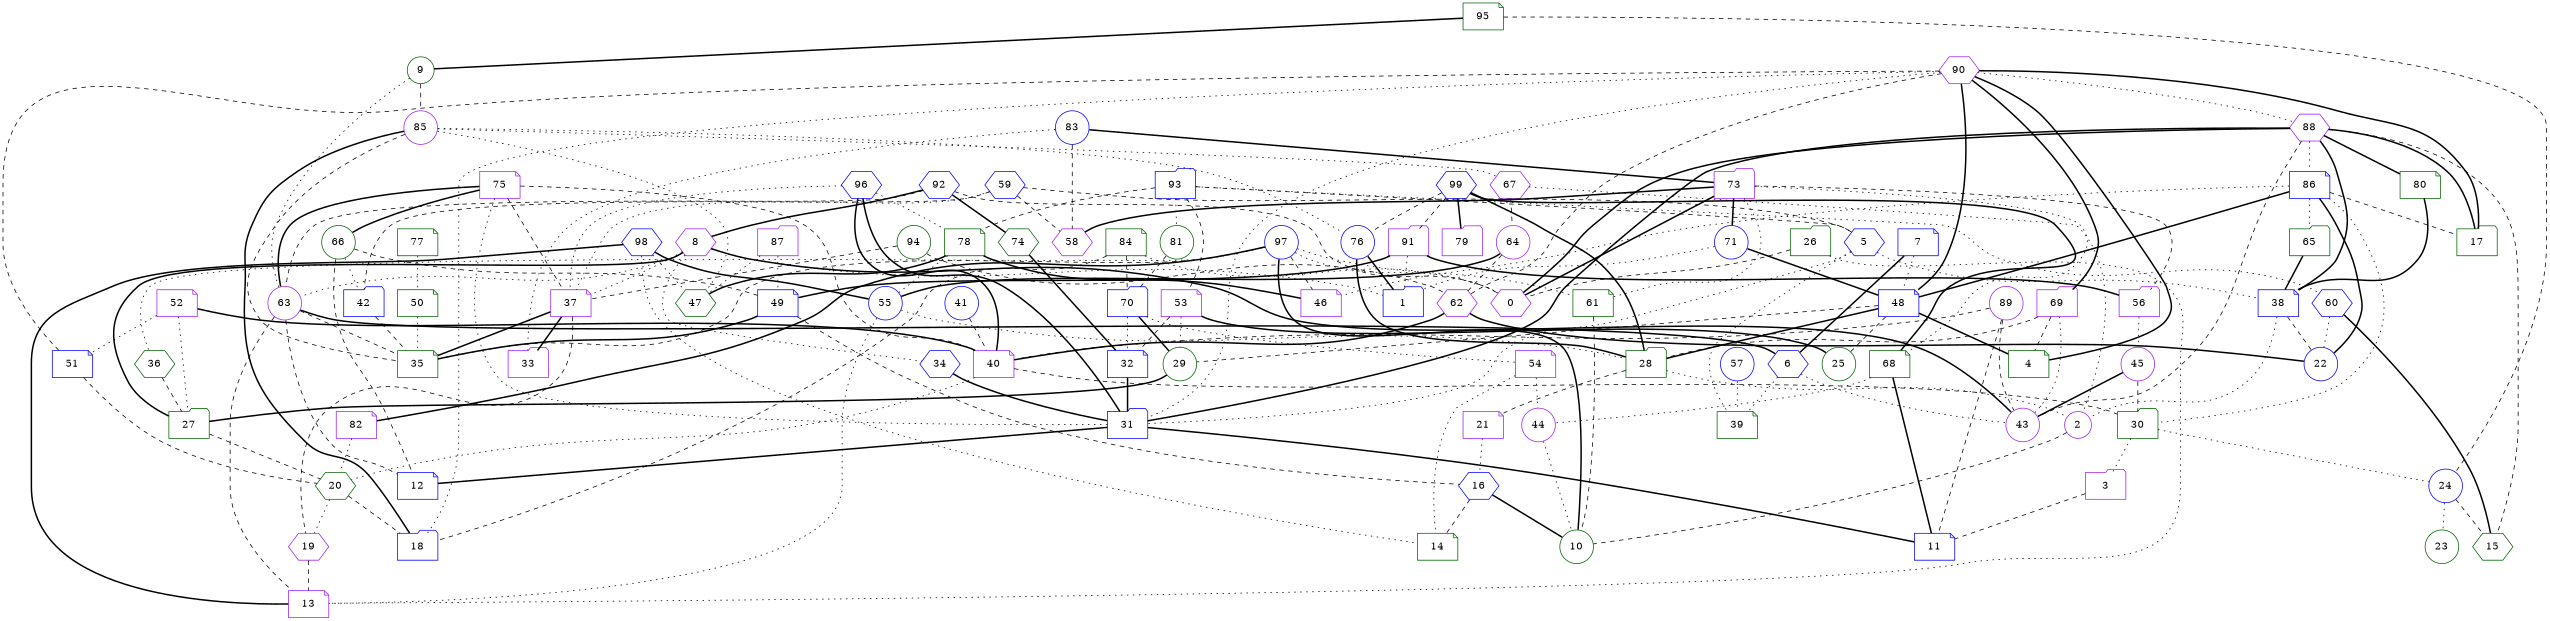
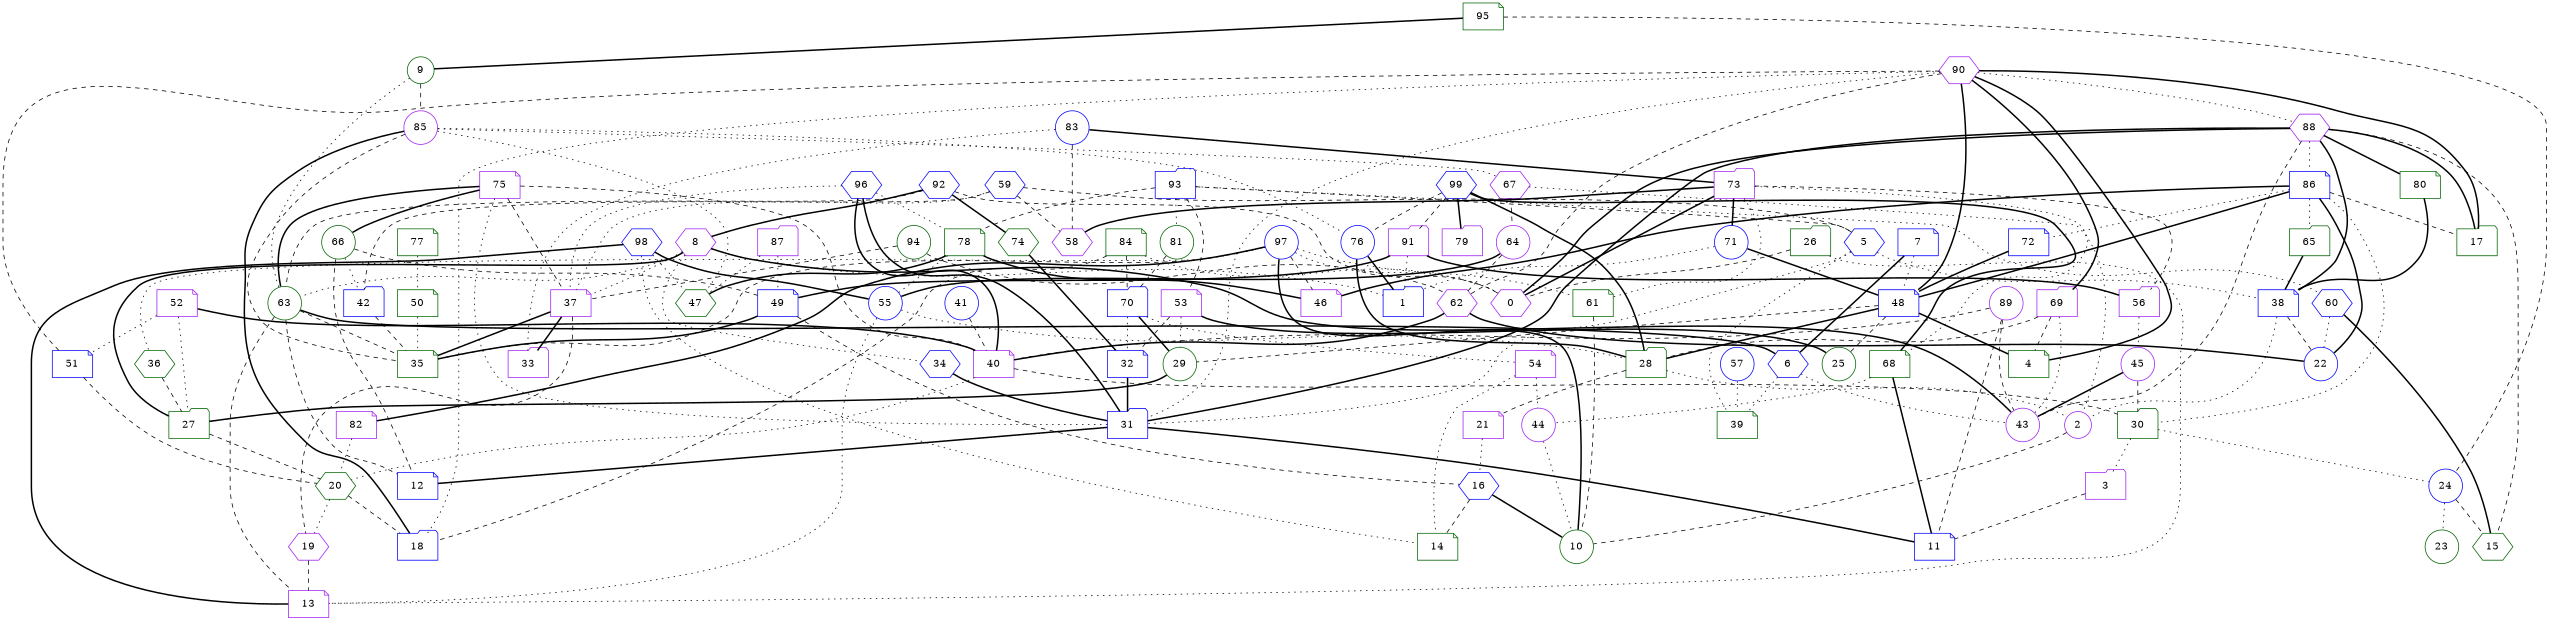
(1717, 224) -> (1717, 224)
none -> (2029, 242)
(285, 303) -> (285, 303)
